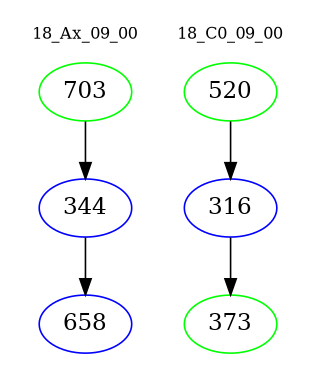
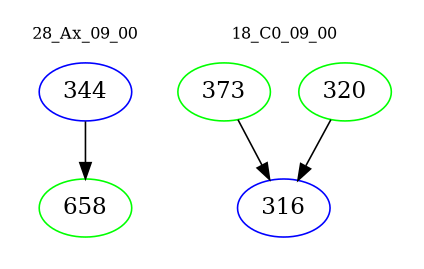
(85, 35) -> (85, 35)
(85, 92) -> none
(231, 92) -> (345, 92)
(231, 258) -> (250, 142)
(85, 324) -> (85, 208)
